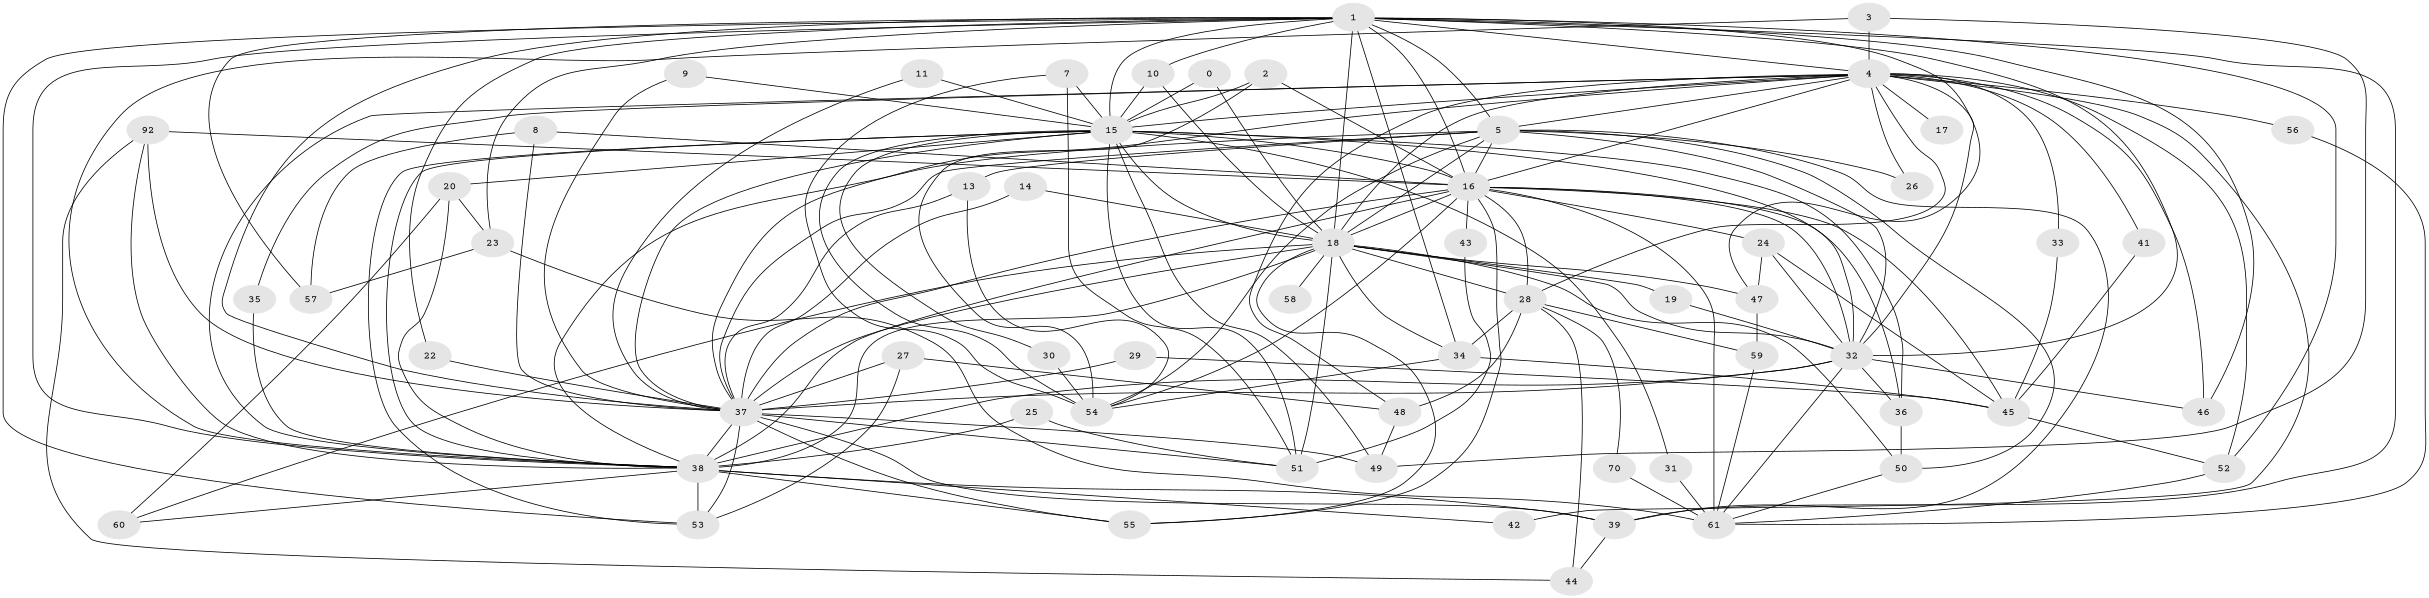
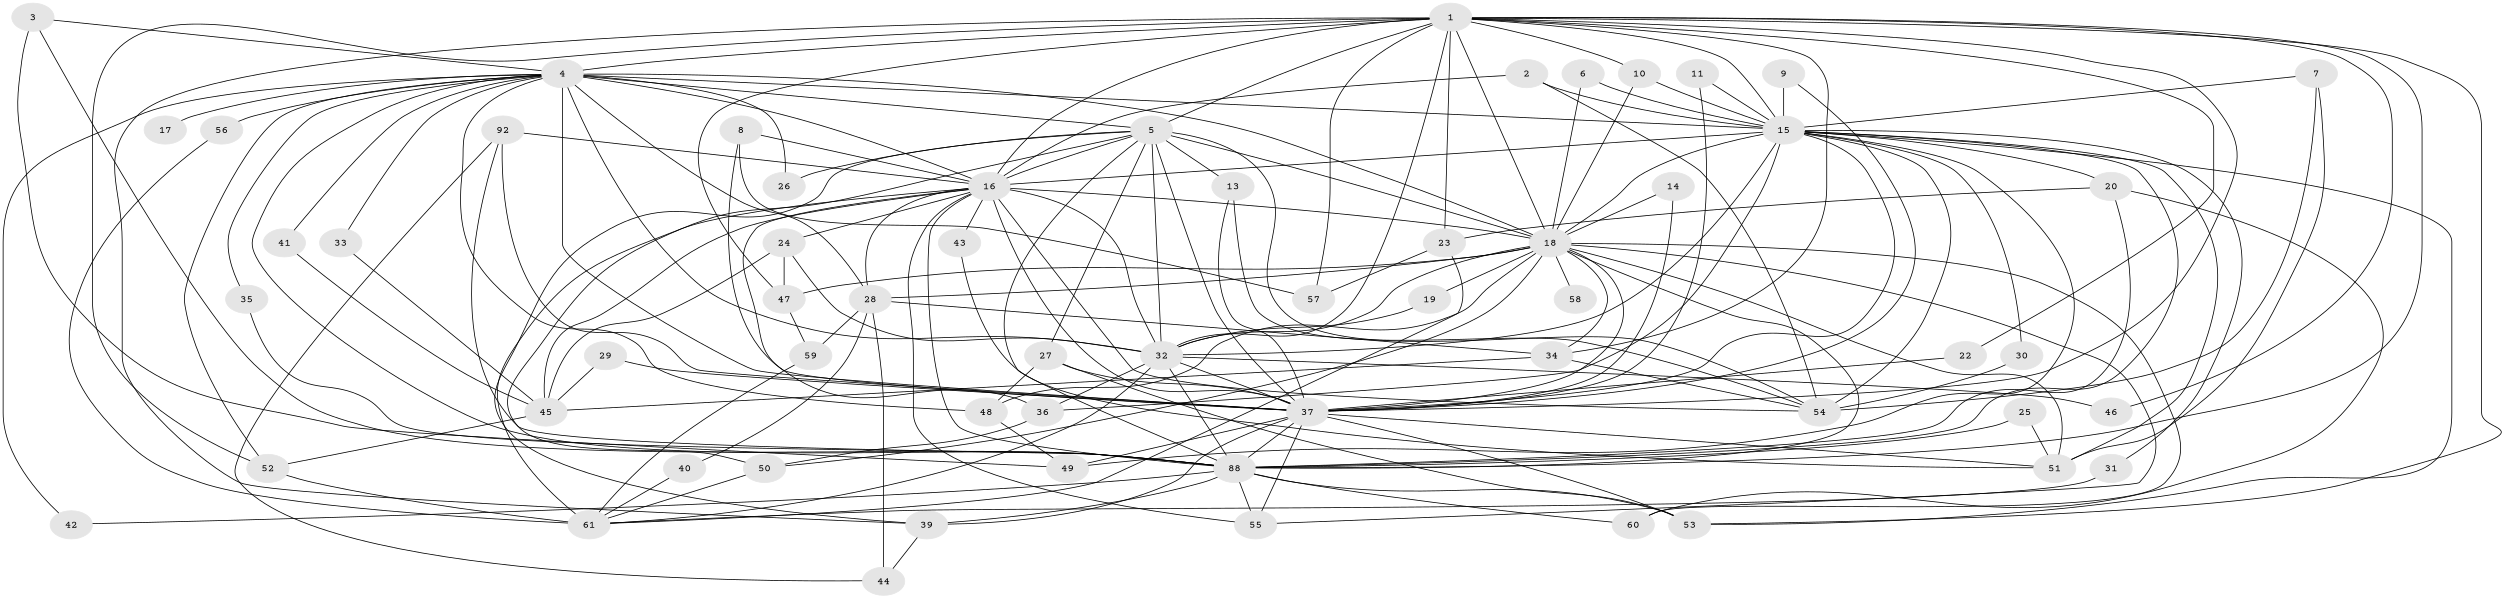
(1209, 74) -> (1583, 74)
(2128, 157) -> none
none -> (1099, 243)
(1477, 378) -> (1218, 345)
(698, 468) -> (1235, 468)
(1614, 468) -> (685, 468)
